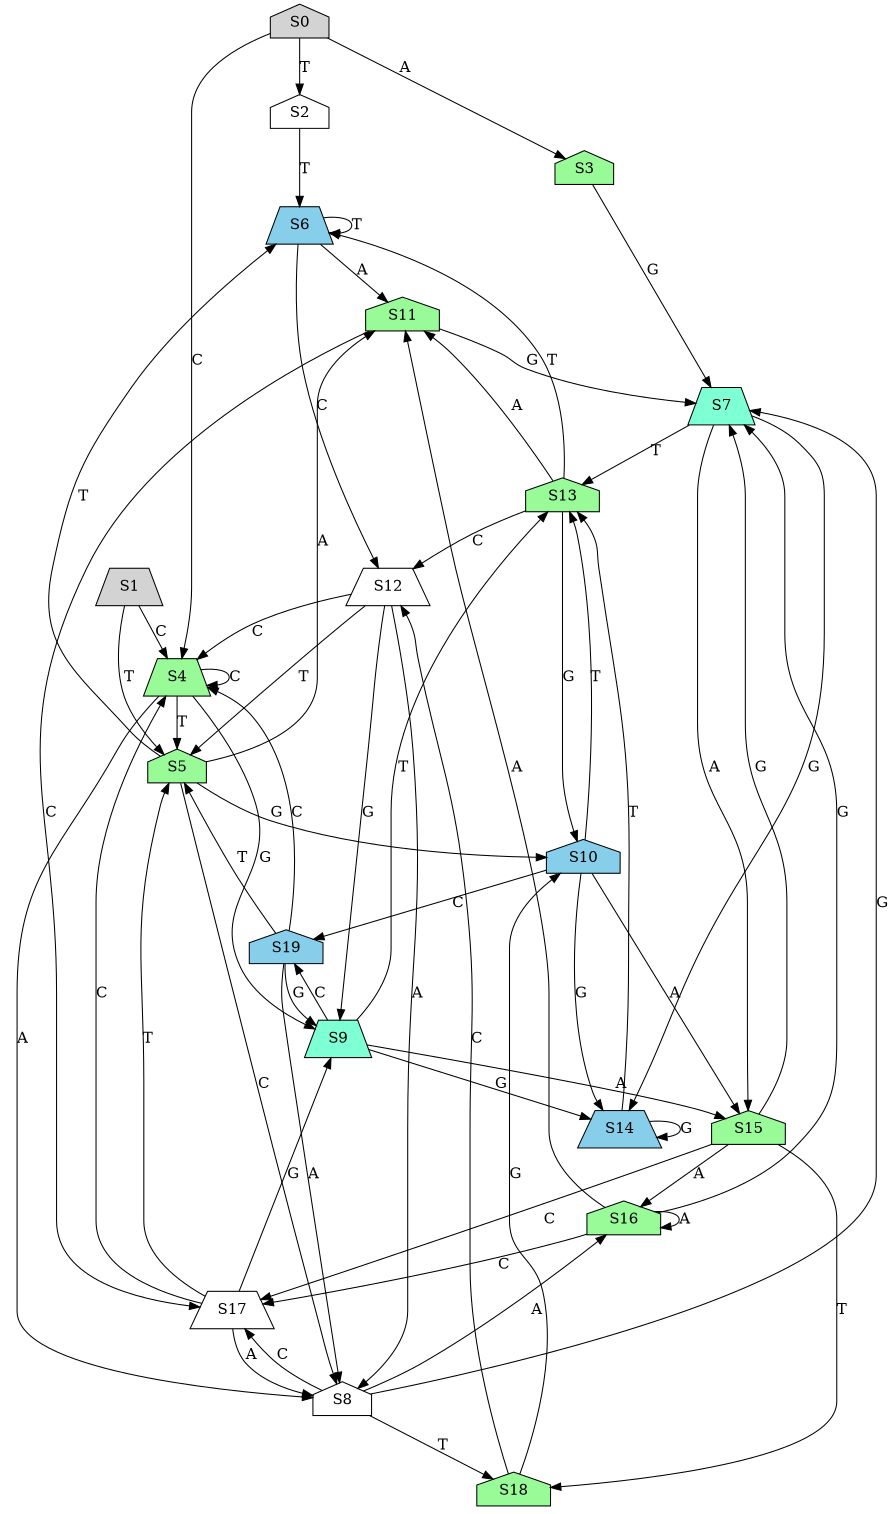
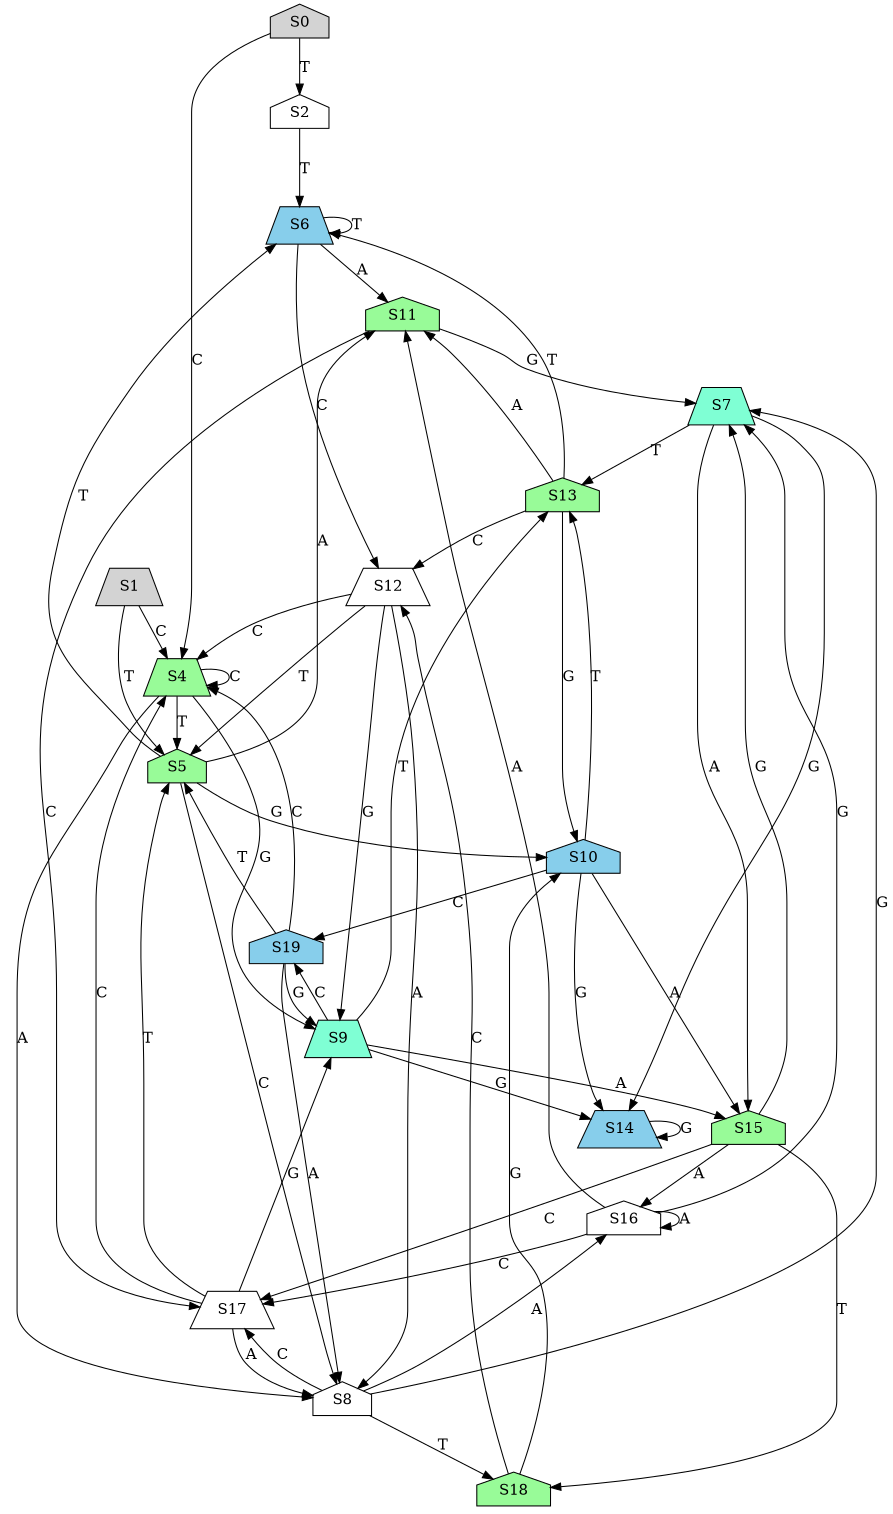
(584, 169) -> none
(628, 813) -> none
(624, 1220) -> (624, 1220)
